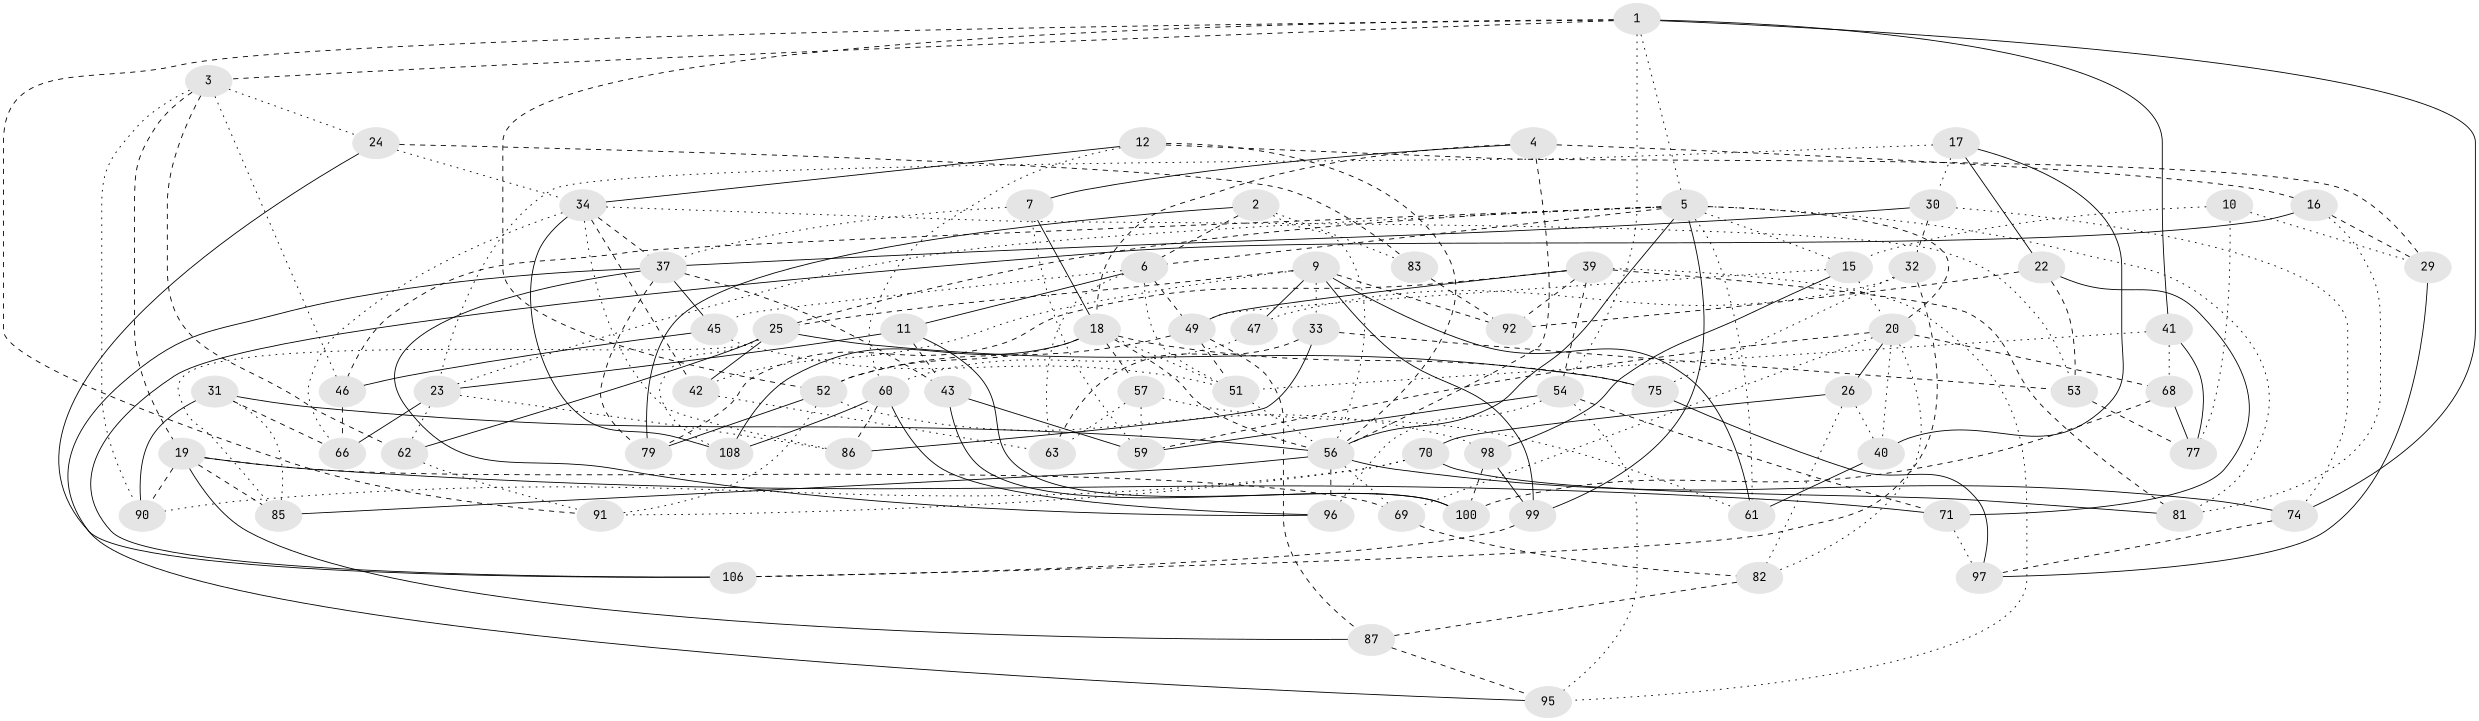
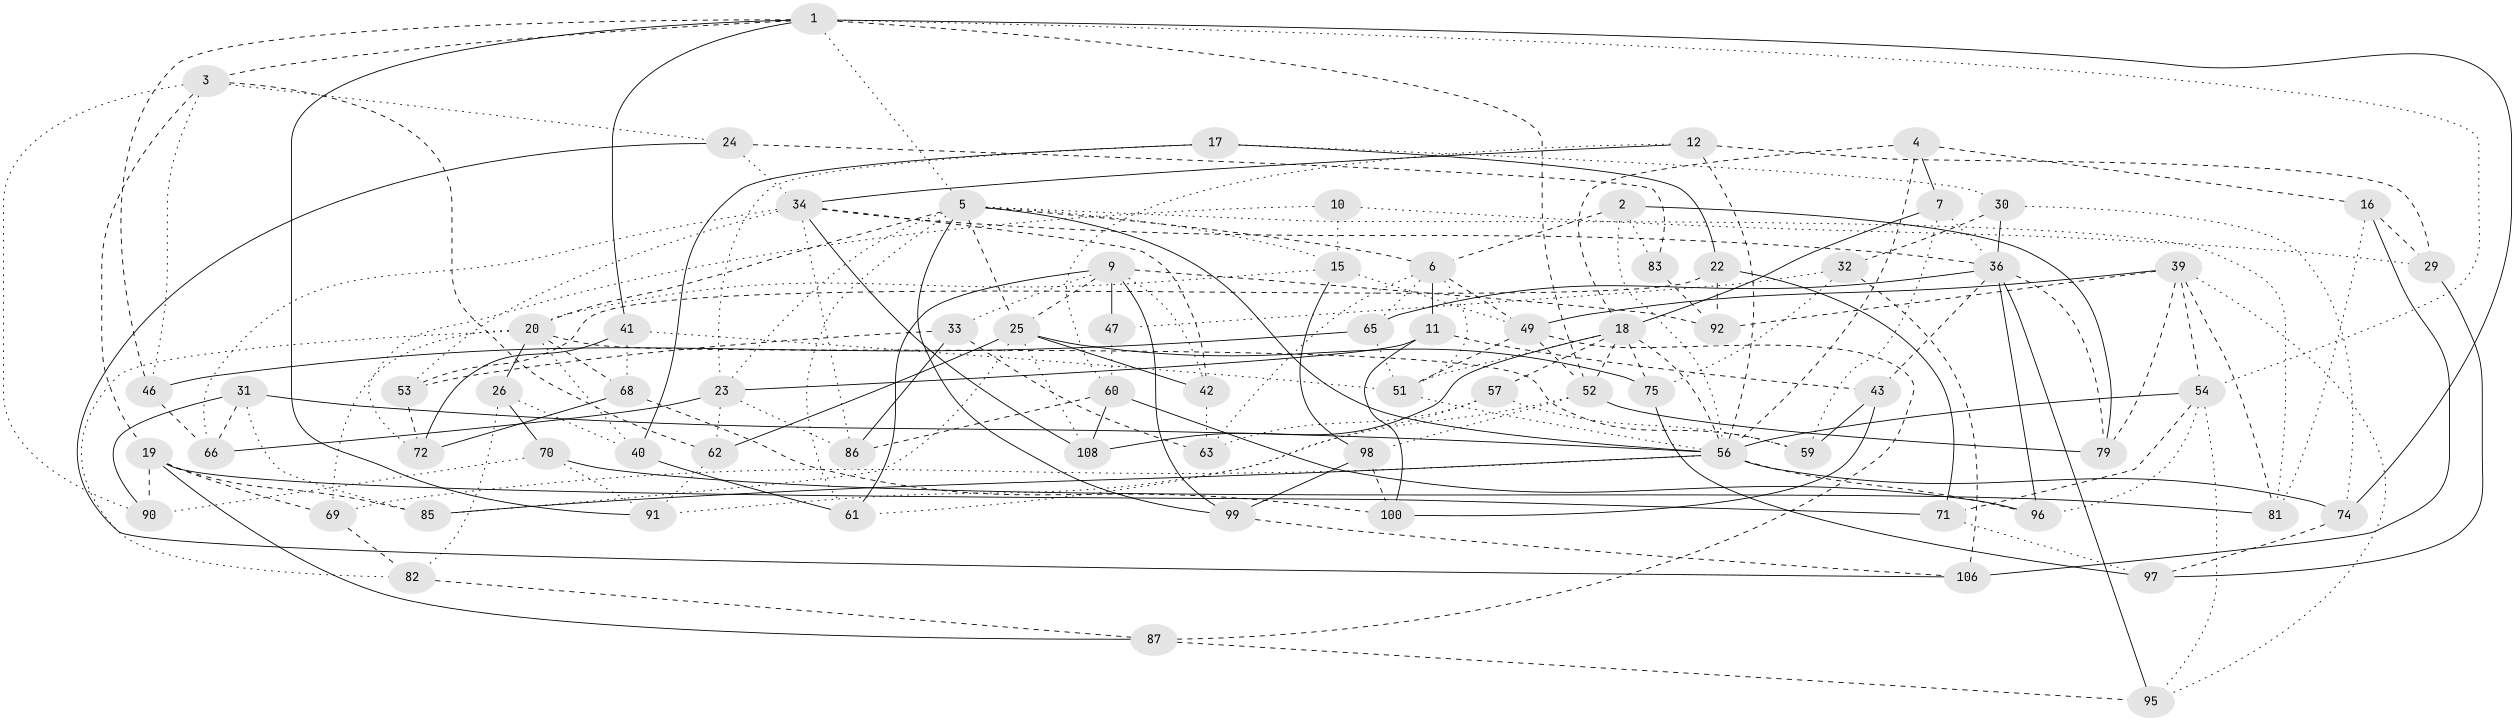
(390, 48) -> (292, 191)
(1050, 231) -> (318, 36)
(663, 267) -> (1997, 267)
(714, 329) -> (1371, 329)
(1332, 425) -> (1961, 411)
(2193, 454) -> (421, 454)
